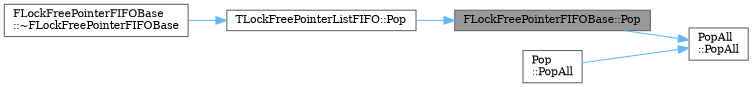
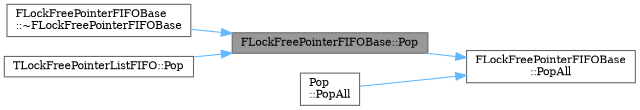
(202, 20) -> (206, 31)
(719, 44) -> (551, 67)
